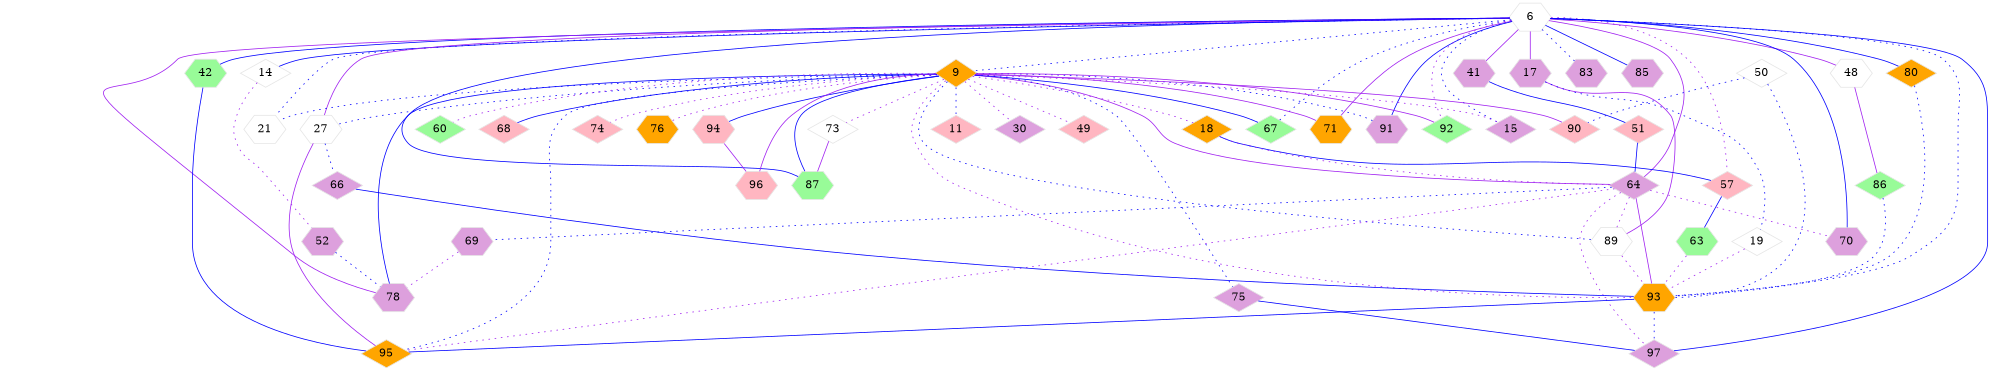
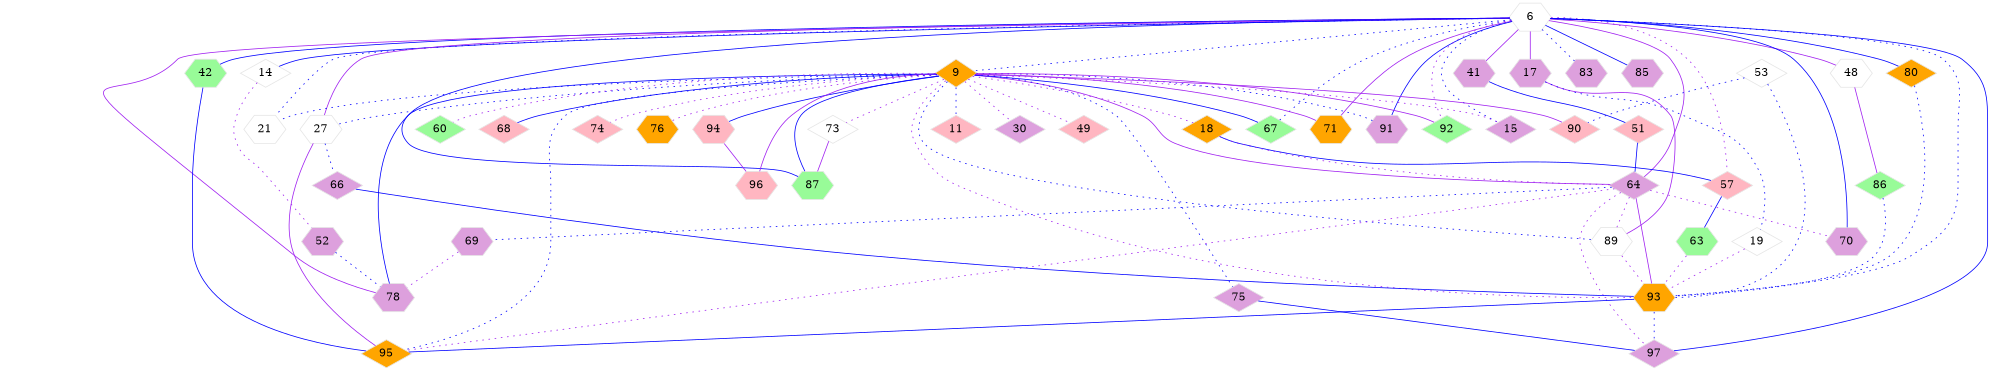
(1762, 73) -> (1762, 73)
